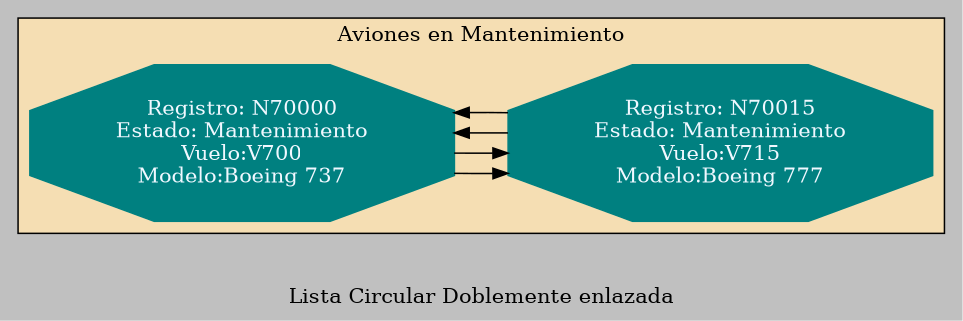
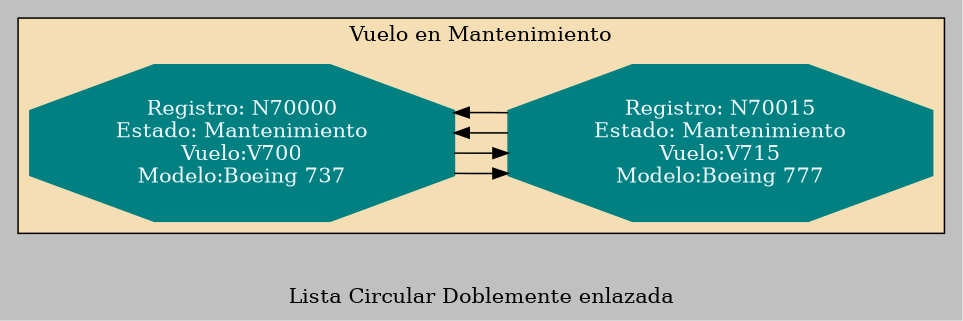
(481, 35) -> (481, 35)
